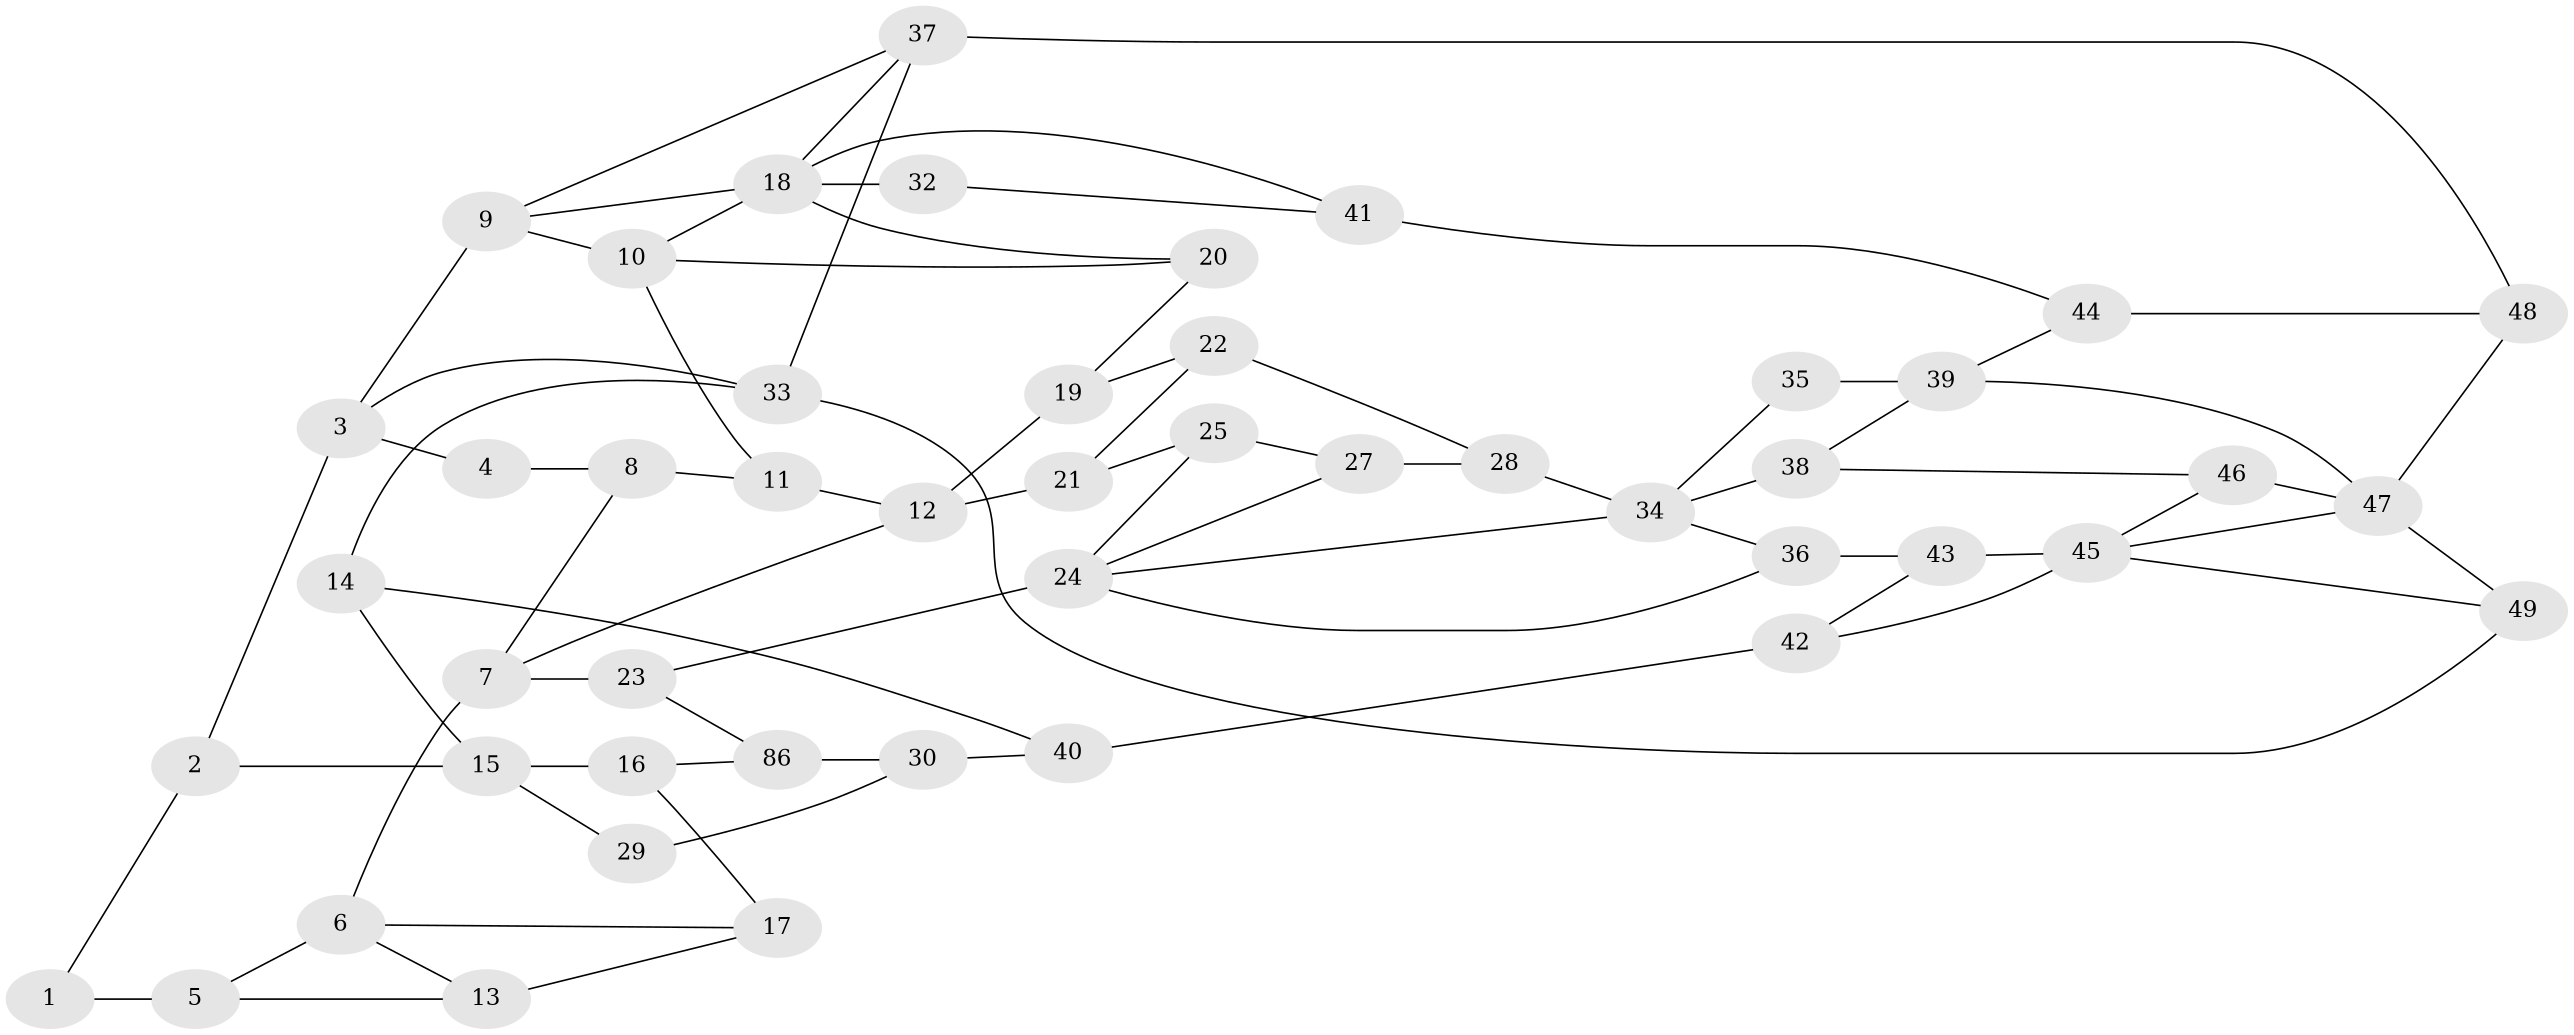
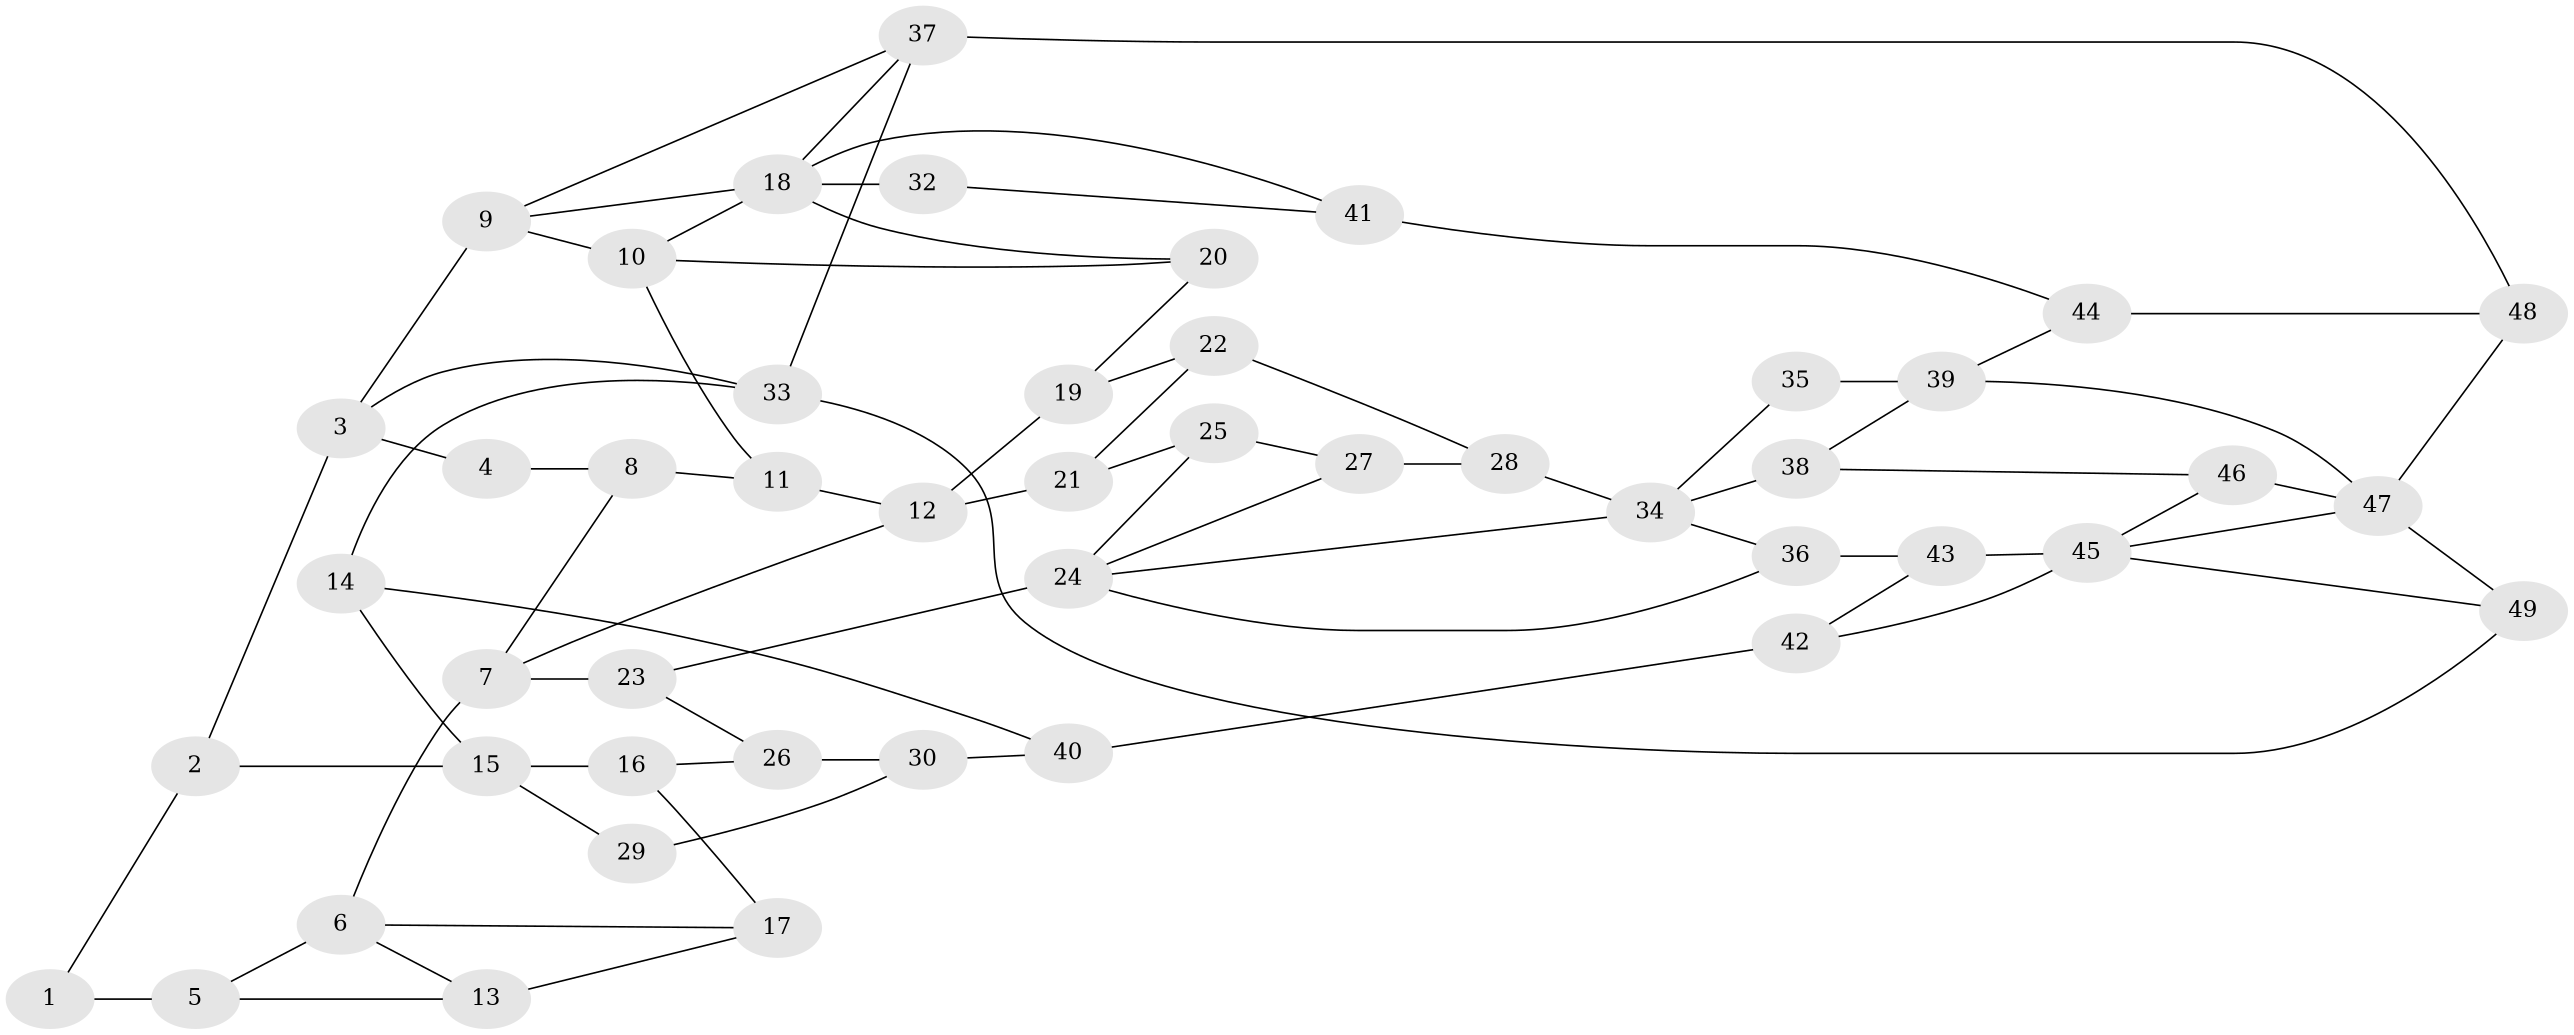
(778, 760) -> (778, 760)
